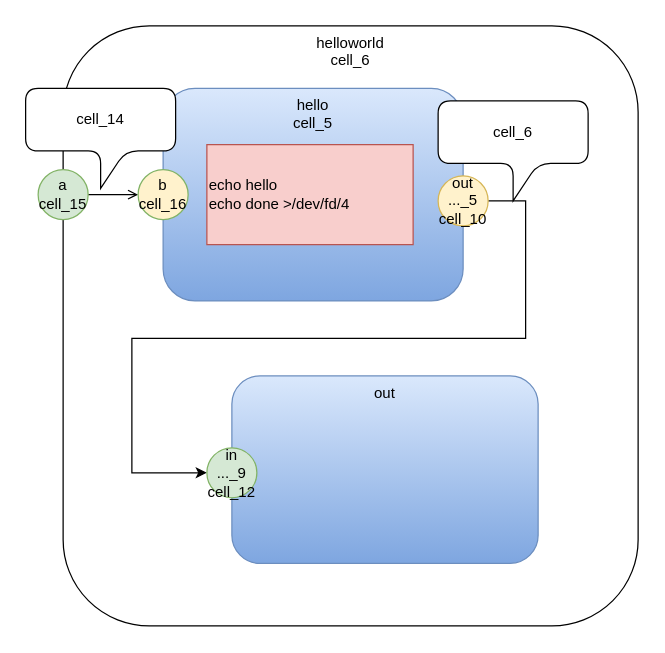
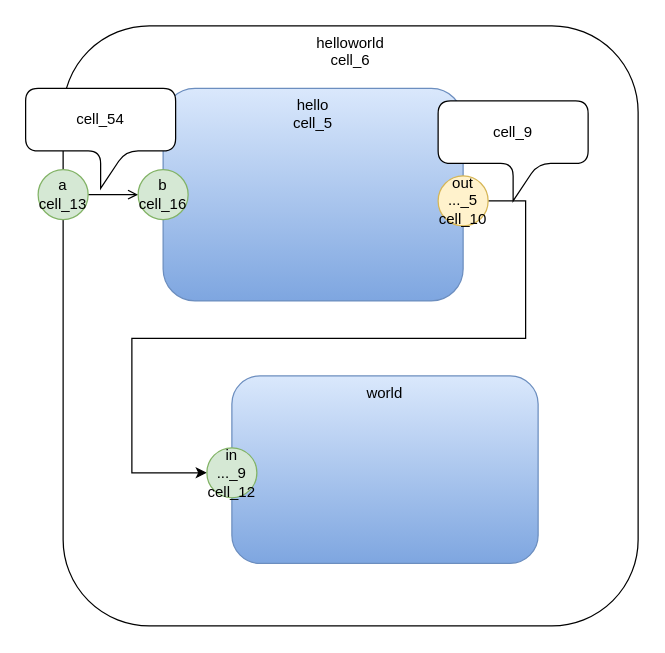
(101, 119) -> (101, 119)
(513, 132) -> (513, 132)
(63, 194) -> (63, 194)
(163, 194) -> (163, 194)
(310, 194) -> none
(385, 393) -> (385, 393)
